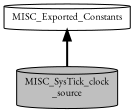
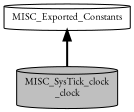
(67, 88) -> (67, 88)
